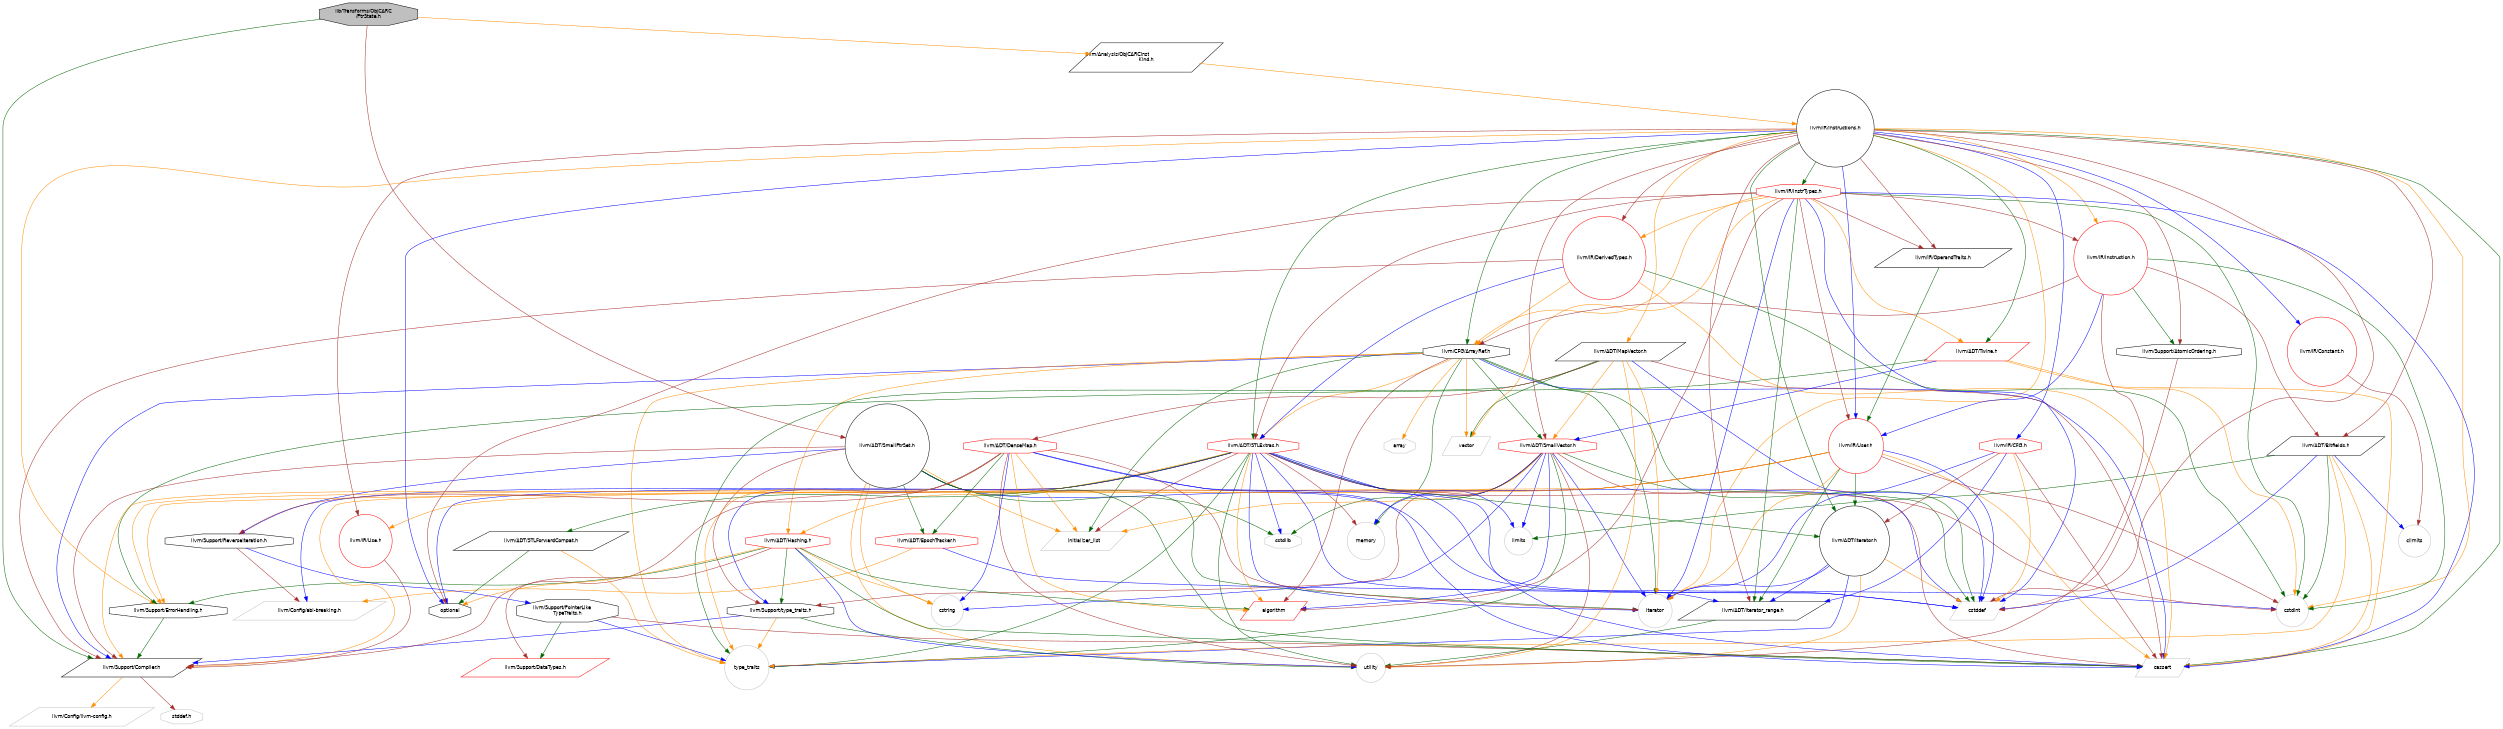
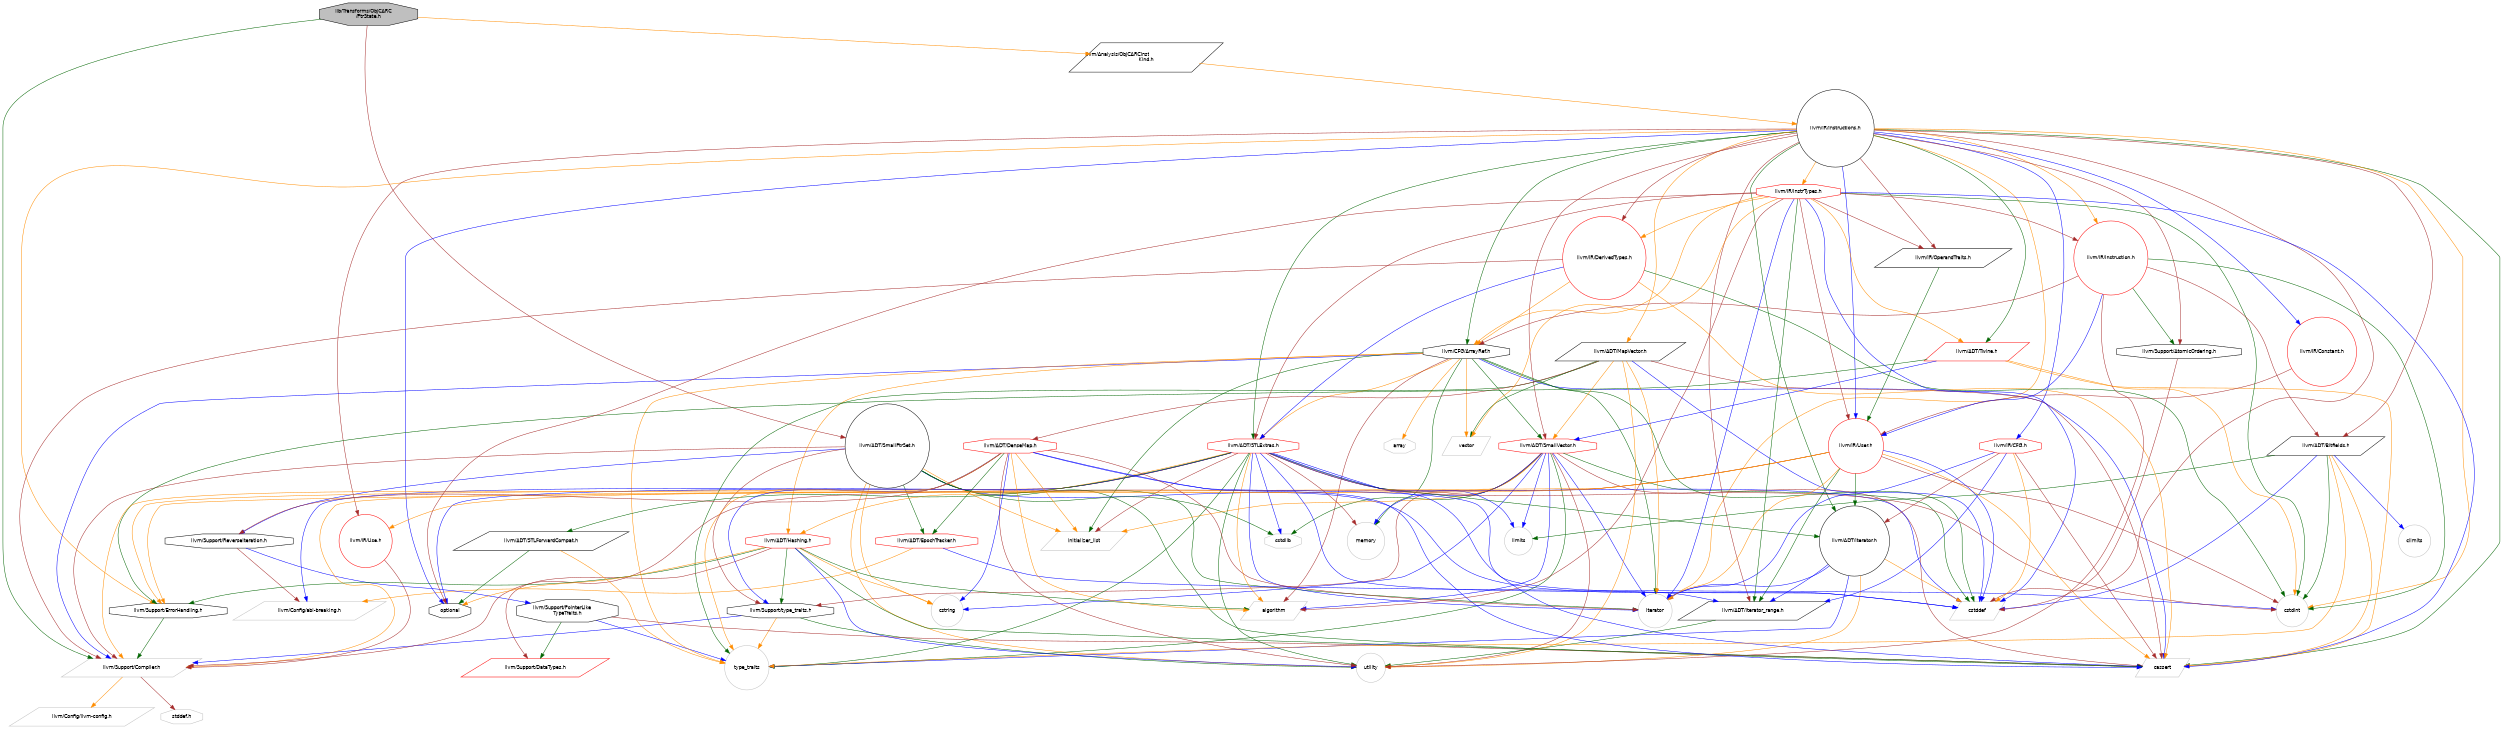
(1810, 171) -> (1810, 171)
(2416, 429) -> (2088, 396)
(1274, 611) -> (1274, 611)
(132, 668) -> (132, 668)
